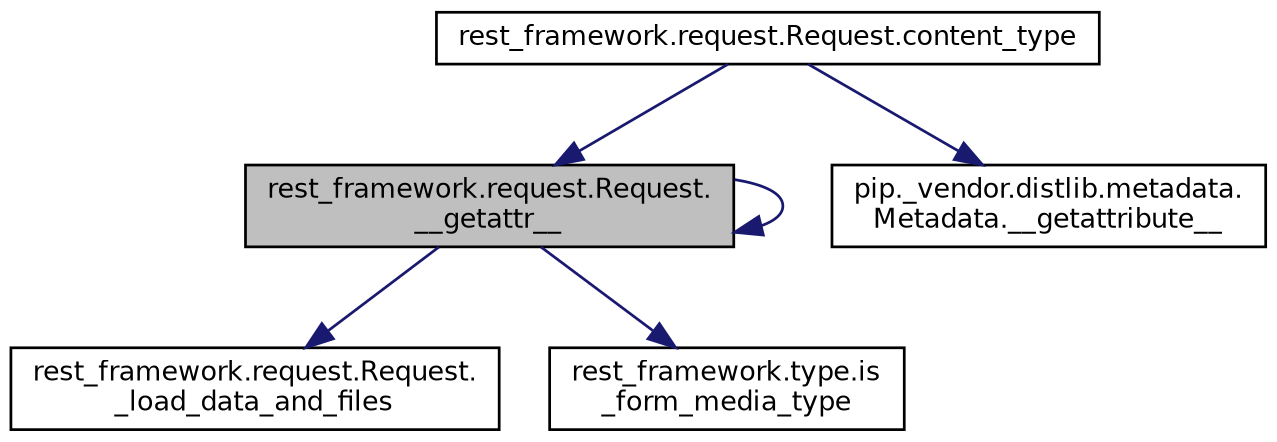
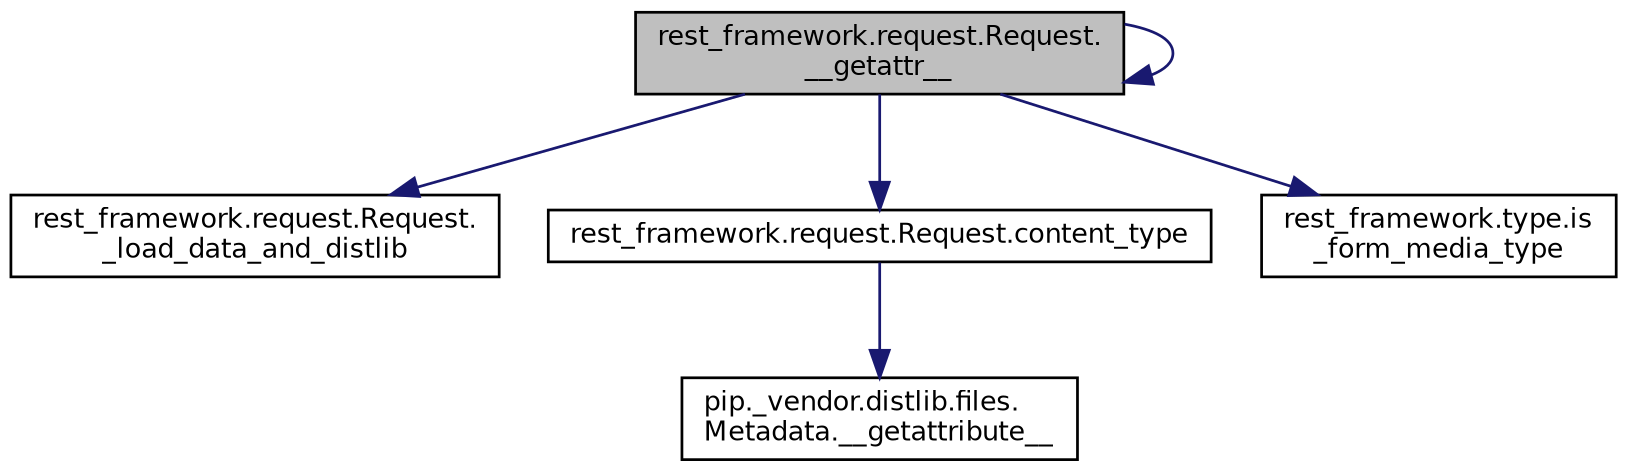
(653, 108) -> (880, 138)
(1049, 206) -> (880, 419)
(255, 389) -> (255, 236)
